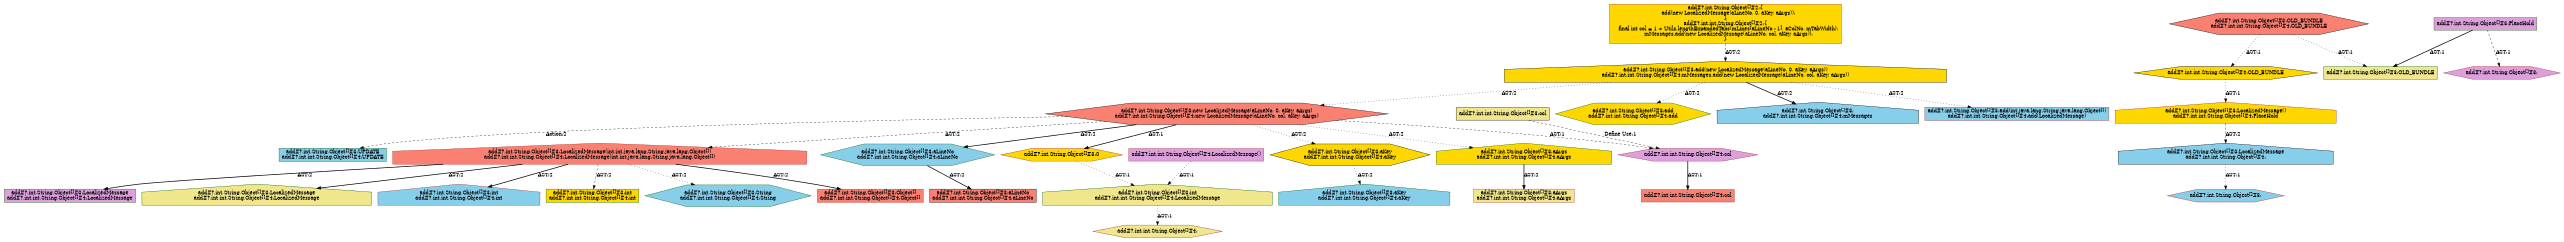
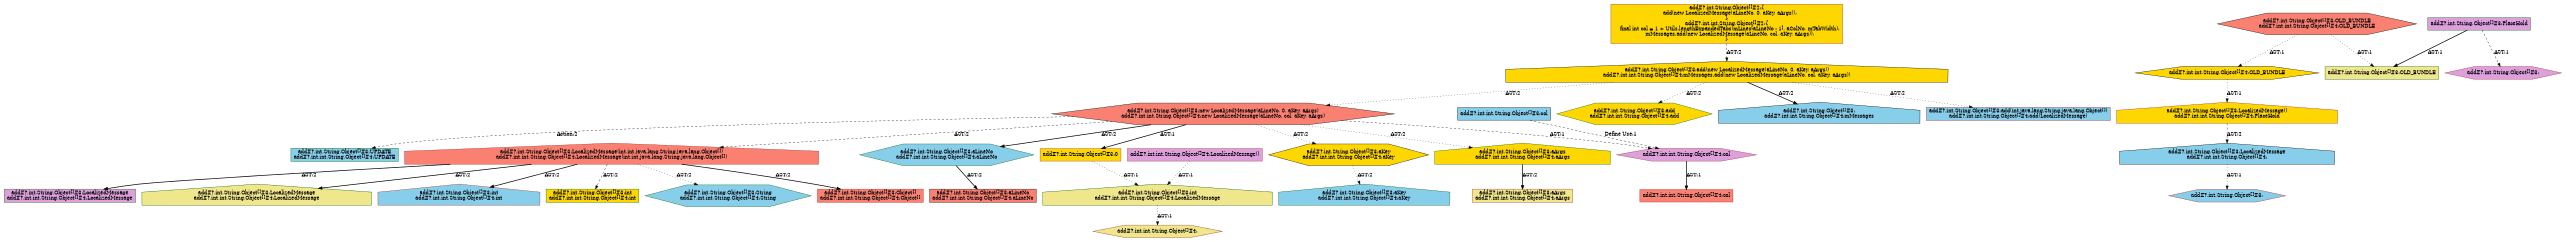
(1503, 114) -> (1504, 114)
(1062, 155) -> (1081, 155)
